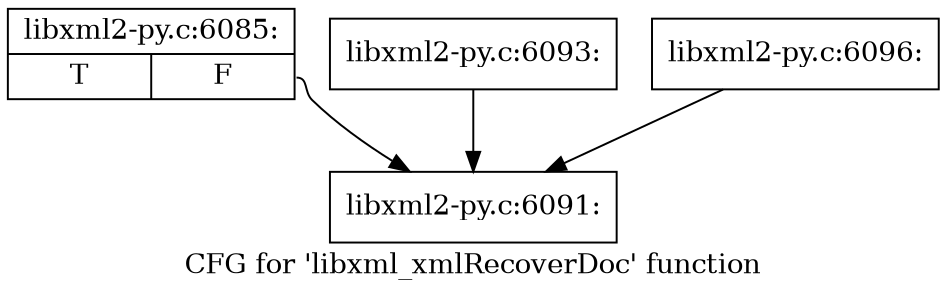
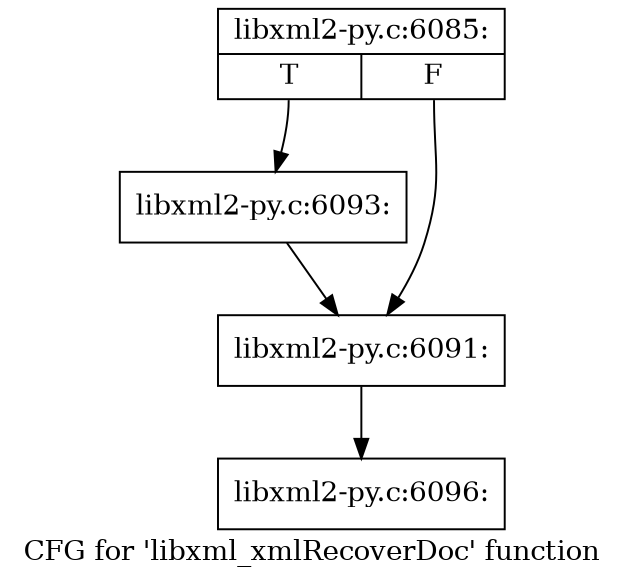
(643, 126) -> (361, 413)
none -> (287, 127)
